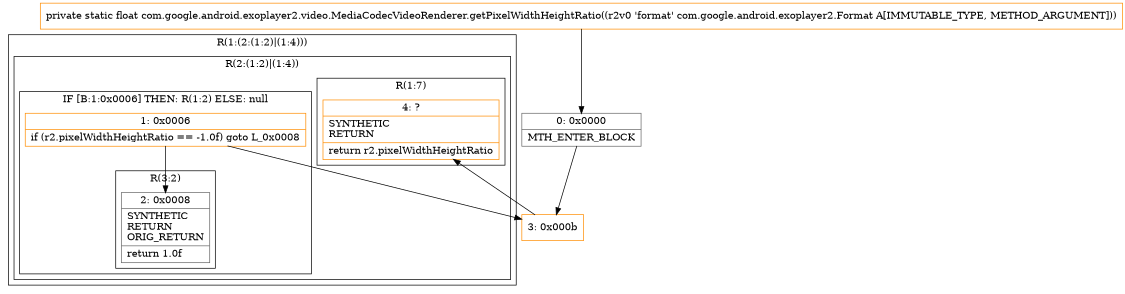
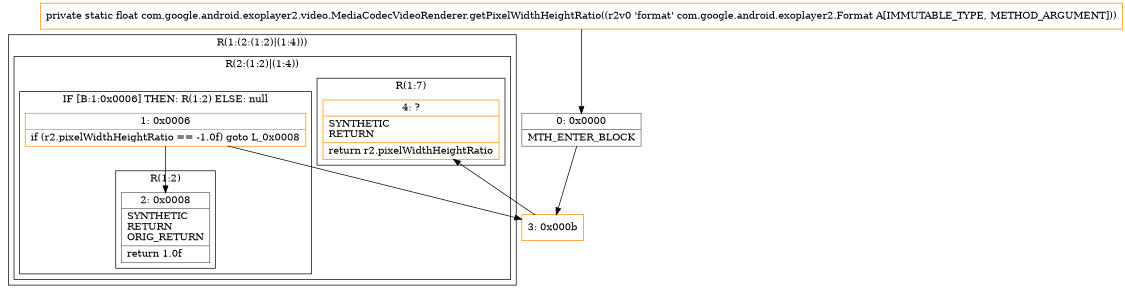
(166, 179) -> (166, 179)
